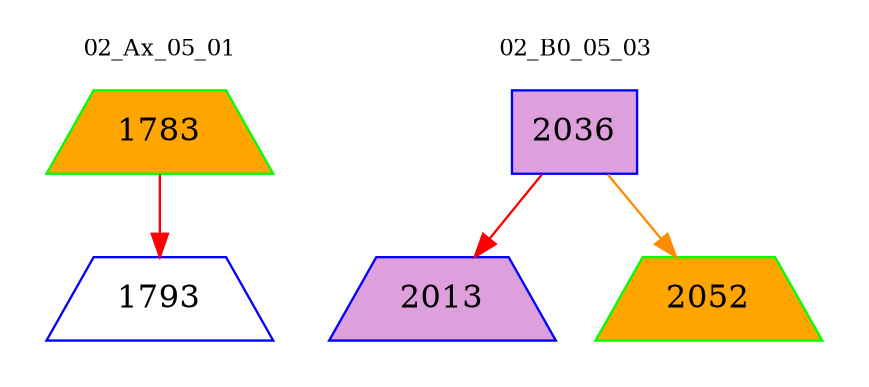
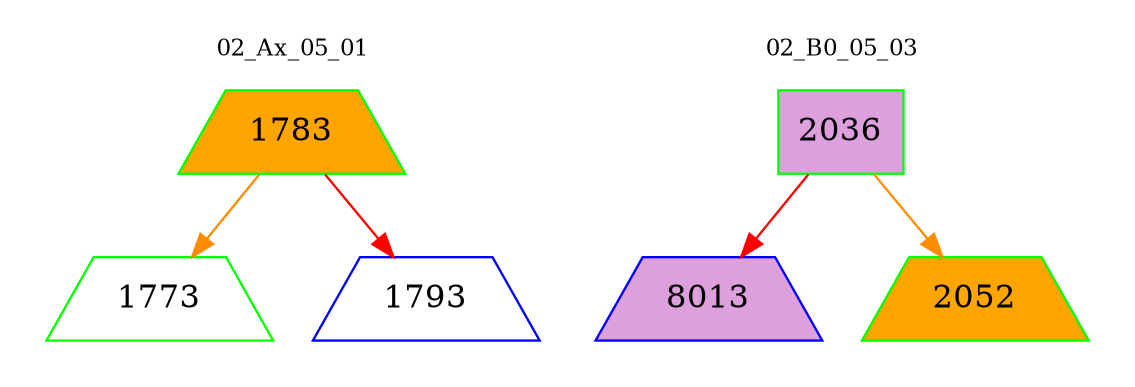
(575, 132) -> (841, 132)
none -> (160, 299)
(442, 299) -> (709, 299)
